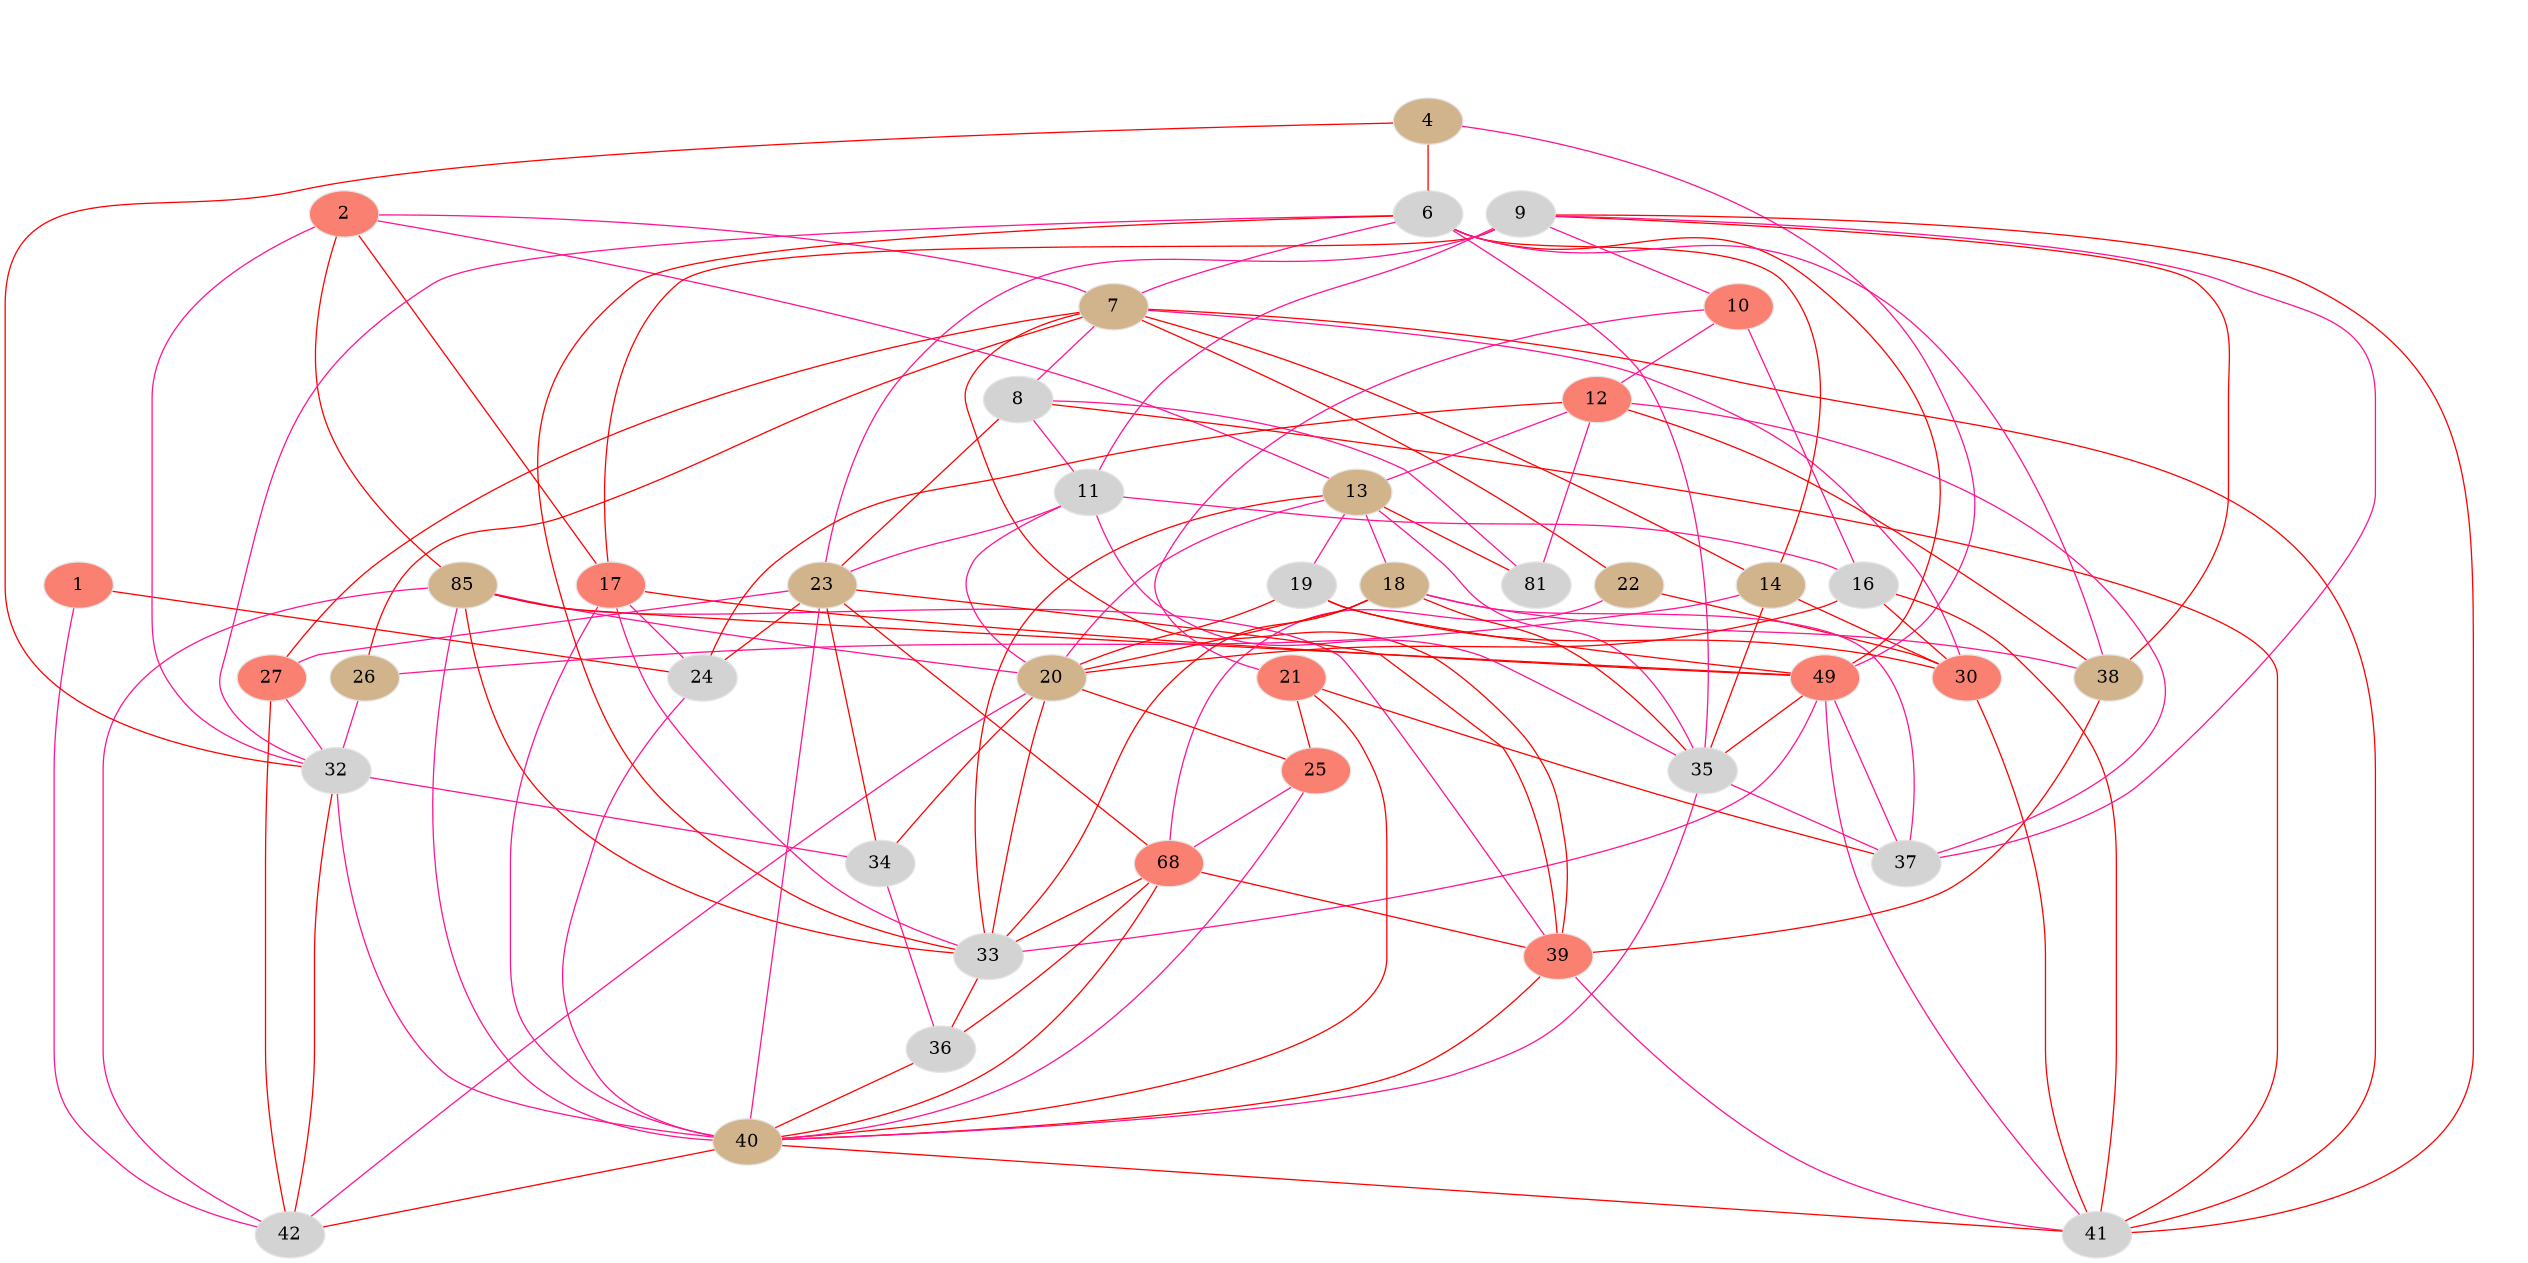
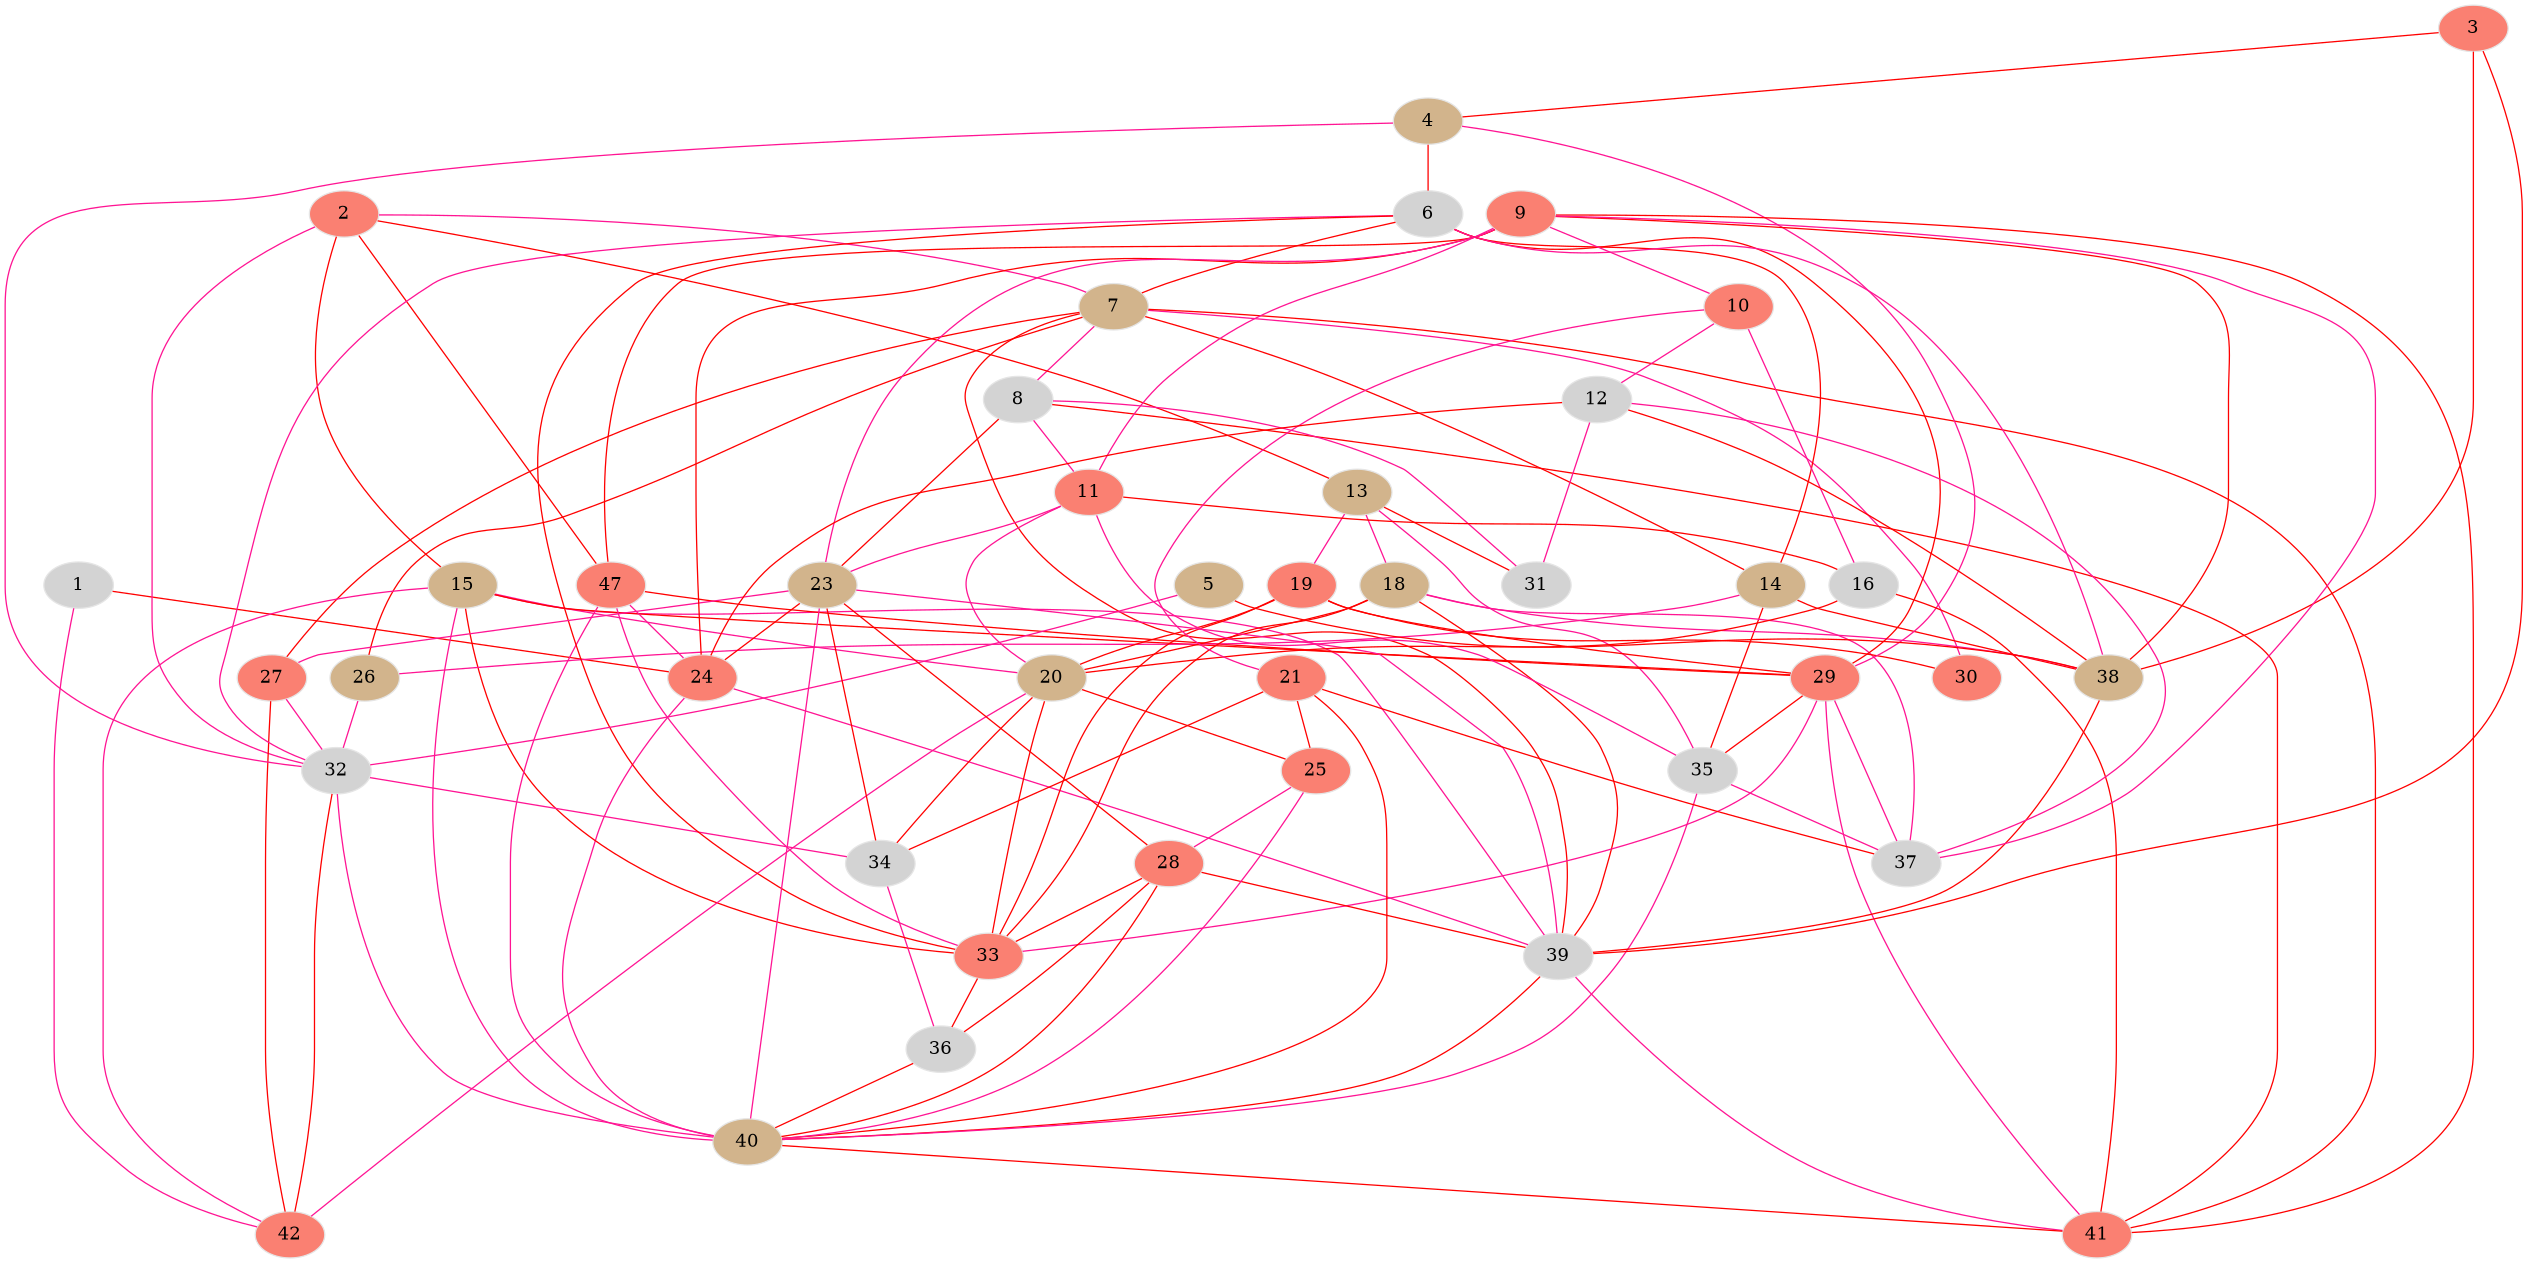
none -> (2473, 28)
(342, 184) -> (342, 184)
(1521, 214) -> (1521, 214)
(1210, 270) -> (1210, 270)
none -> (942, 285)
(862, 321) -> (862, 321)
(1597, 400) -> (1597, 400)
(1673, 440) -> none
(1472, 448) -> none
(1089, 492) -> (1089, 492)
(1482, 524) -> (1482, 524)
(1186, 549) -> none
(79, 585) -> (79, 585)
(463, 585) -> (463, 585)
(611, 585) -> (611, 585)
none -> (1209, 585)
(1302, 585) -> (1302, 585)
(1536, 585) -> (1536, 585)
(1629, 585) -> none
(1029, 618) -> (1089, 724)
(1861, 629) -> (1929, 635)
(1915, 632) -> none
(1396, 667) -> (1396, 667)
(1607, 676) -> (1591, 733)
(702, 678) -> (702, 678)
(1825, 678) -> (1825, 678)
none -> (1086, 771)
none -> (1132, 814)
(1169, 864) -> (1169, 864)
(2045, 954) -> none
(989, 956) -> (989, 956)
(1558, 956) -> (1558, 956)
(519, 1188) -> none
(290, 1235) -> (290, 1235)
(2097, 1235) -> (2097, 1235)
